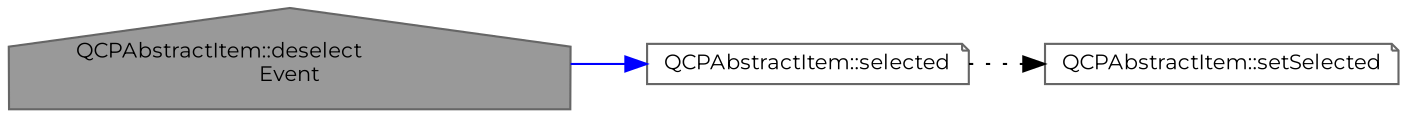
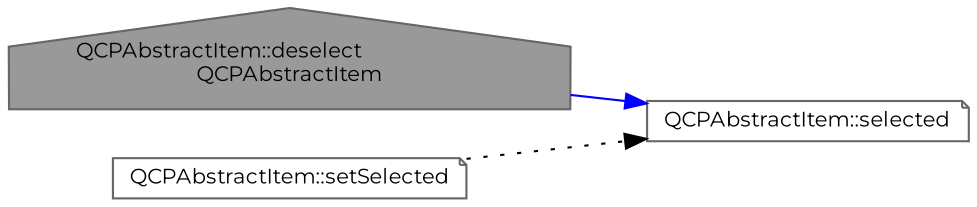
(290, 64) -> (290, 64)
(996, 64) -> (546, 150)
